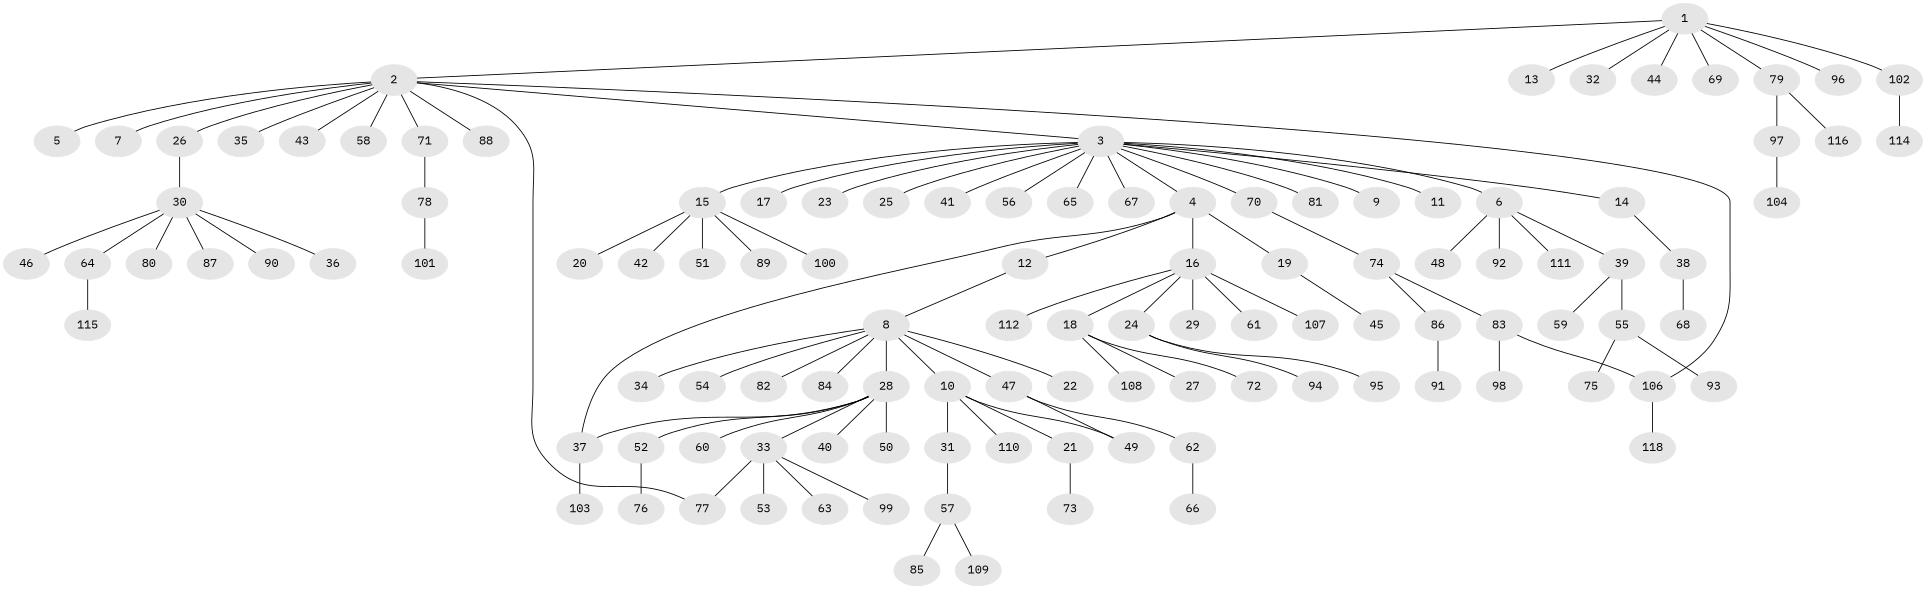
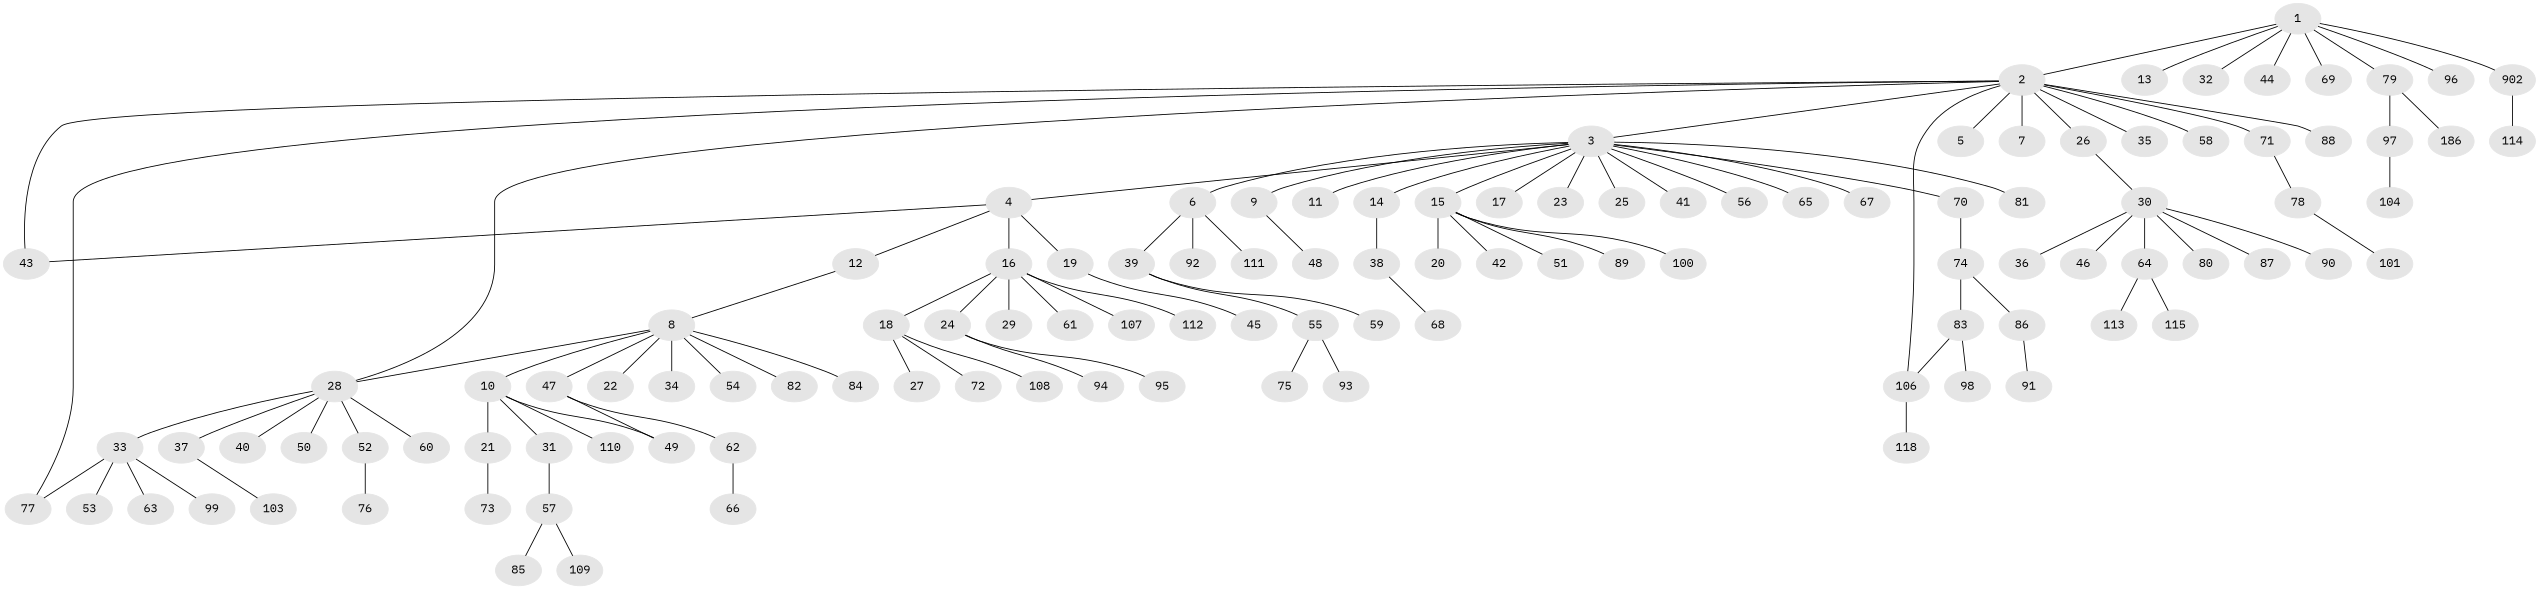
(1899, 80) -> (2512, 80)
none -> (1115, 118)
(1838, 141) -> (2451, 141)
(1469, 233) -> (1285, 233)
(853, 281) -> (518, 233)
none -> (2114, 325)
